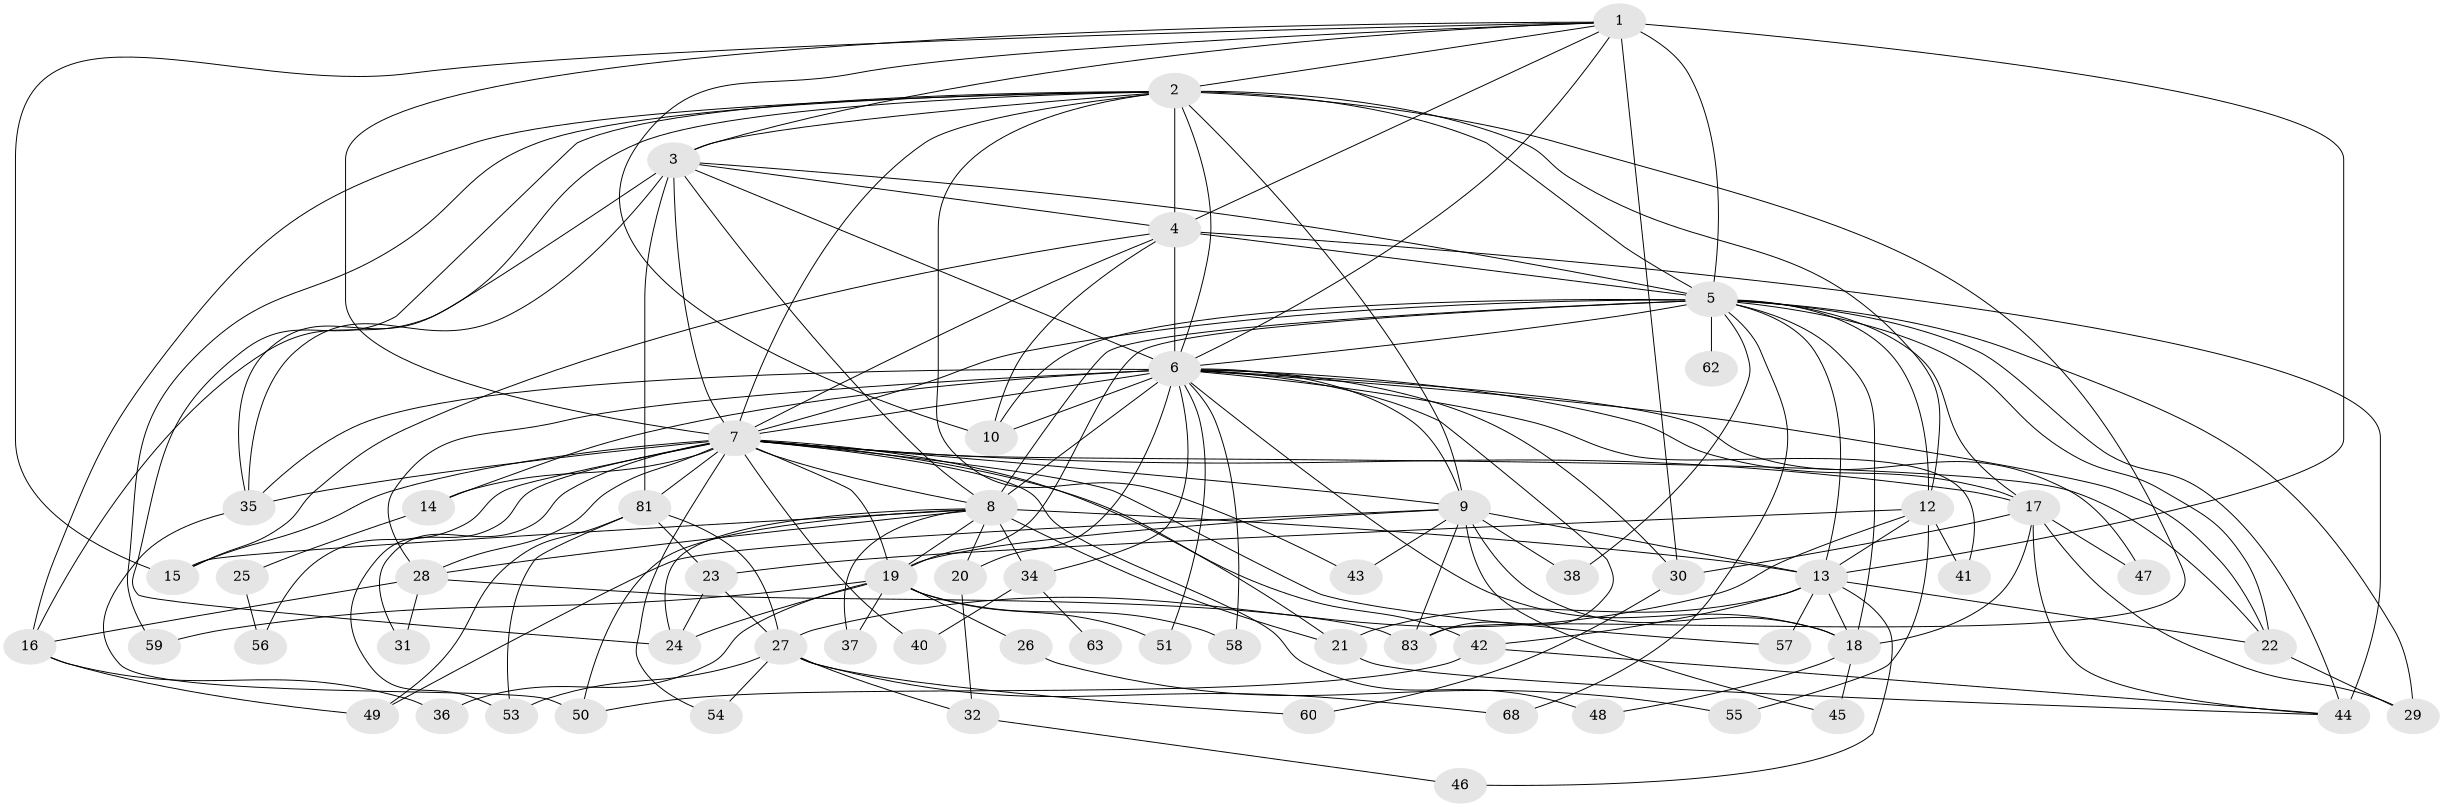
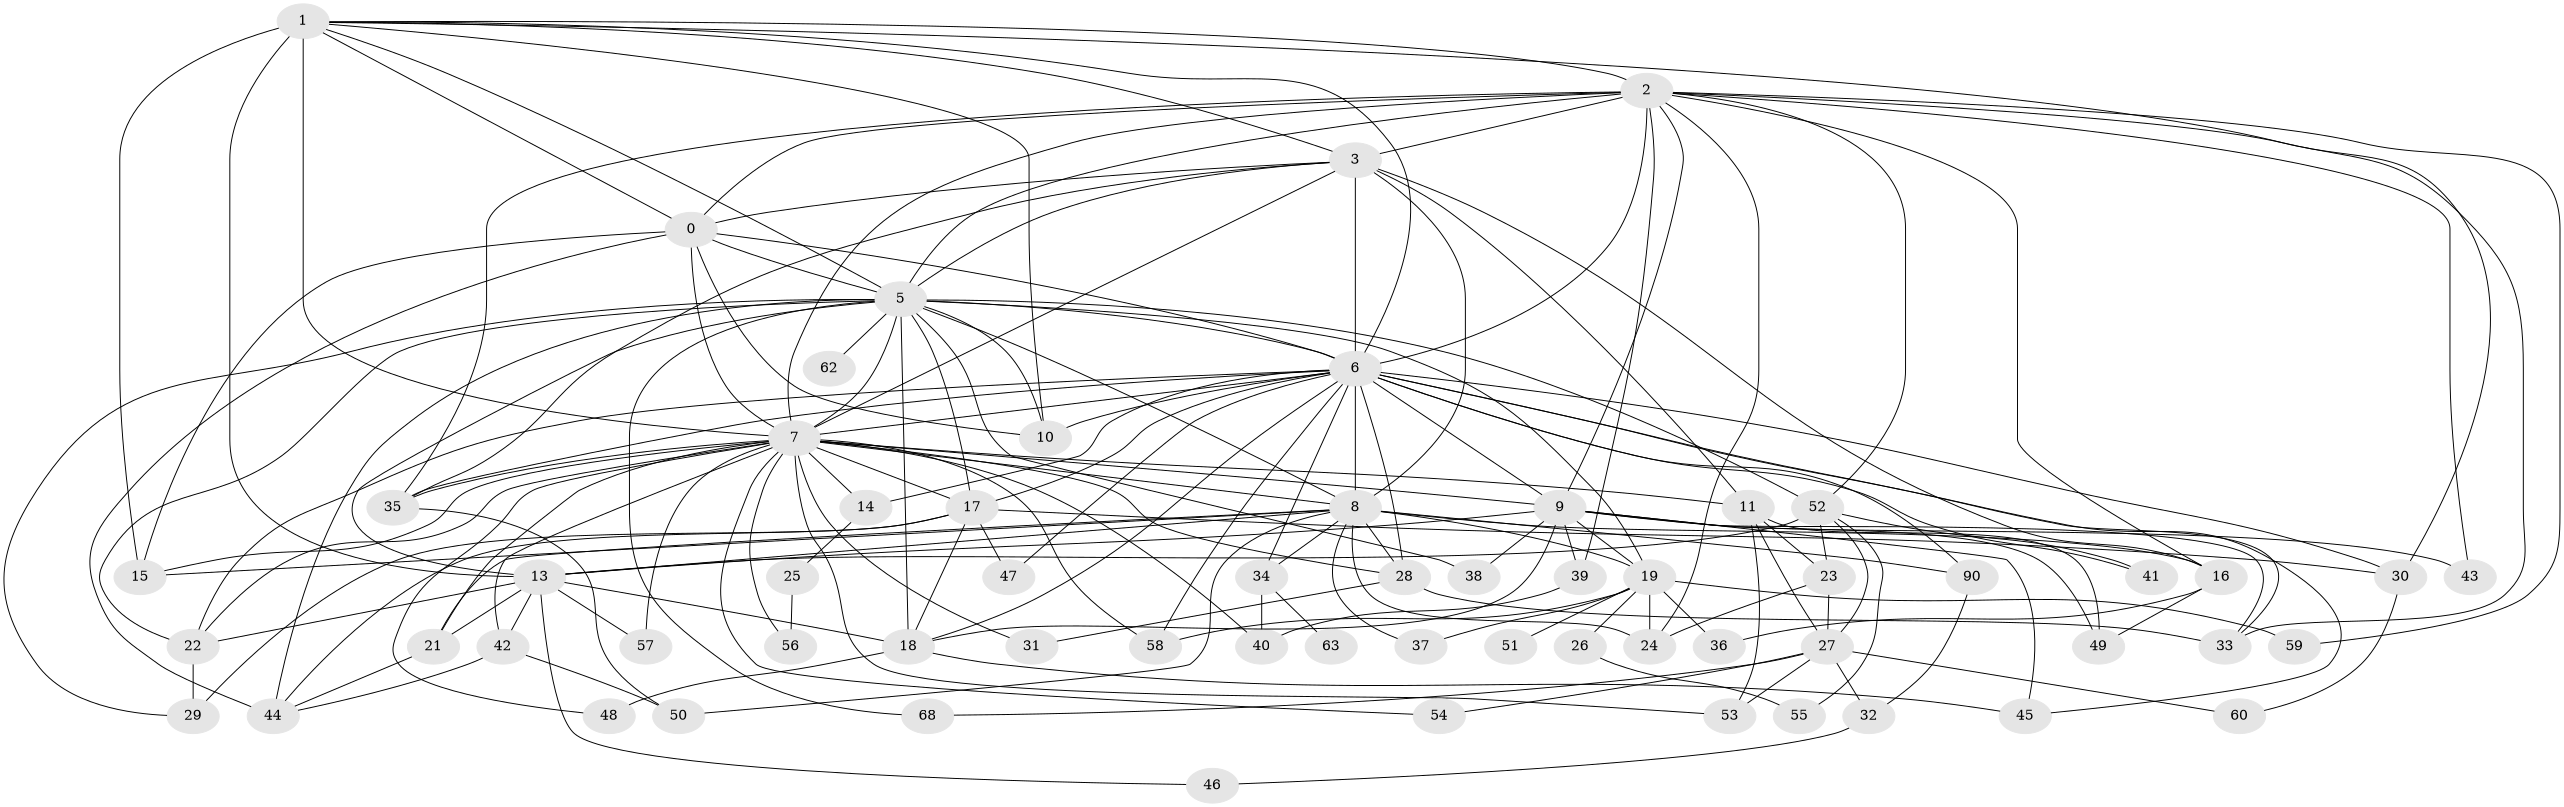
(1175, 230) -> (691, 230)
(840, 485) -> (999, 486)
(1204, 495) -> (2290, 571)
(645, 508) -> (1748, 508)
(1928, 508) -> (1818, 508)
(960, 577) -> (1972, 577)
none -> (1580, 577)
(217, 613) -> (1792, 532)
(1410, 647) -> (2225, 647)
